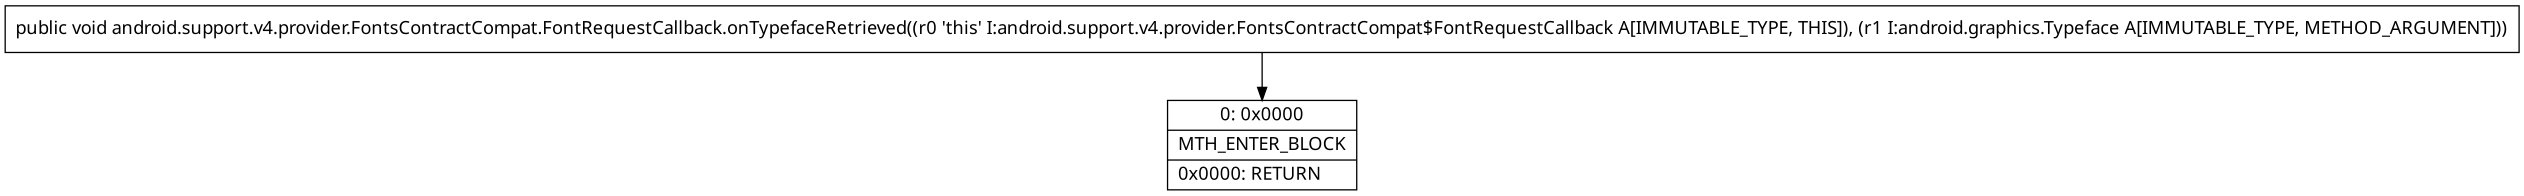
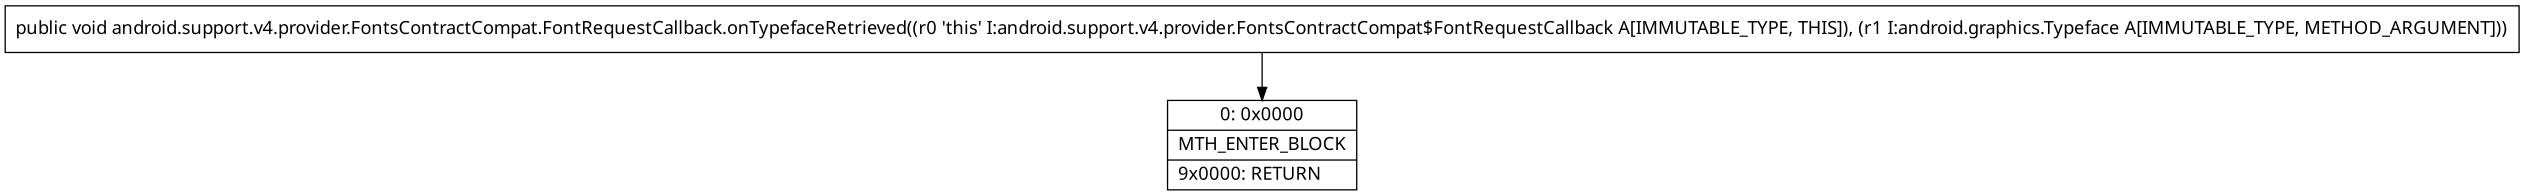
(1257, 174) -> (1257, 174)
